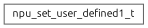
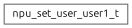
(74, 14) -> (66, 14)
